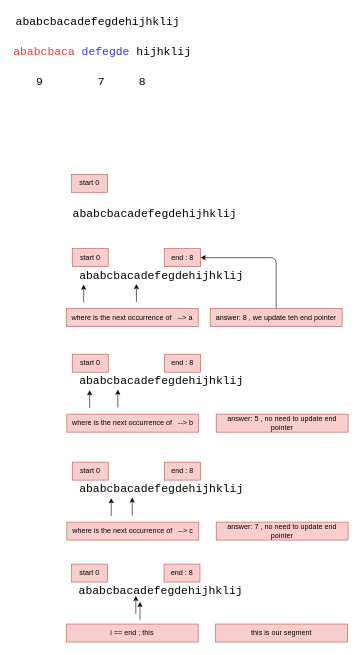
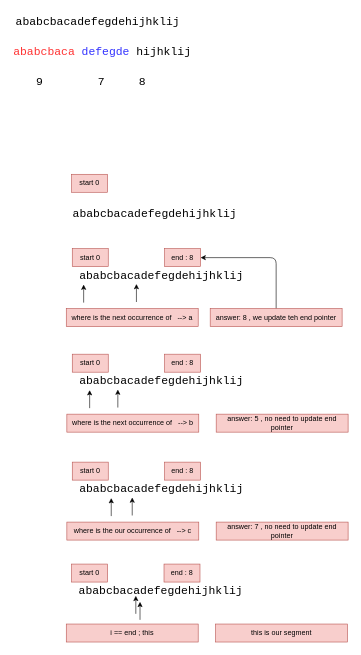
(133, 531) -> (133, 531)
